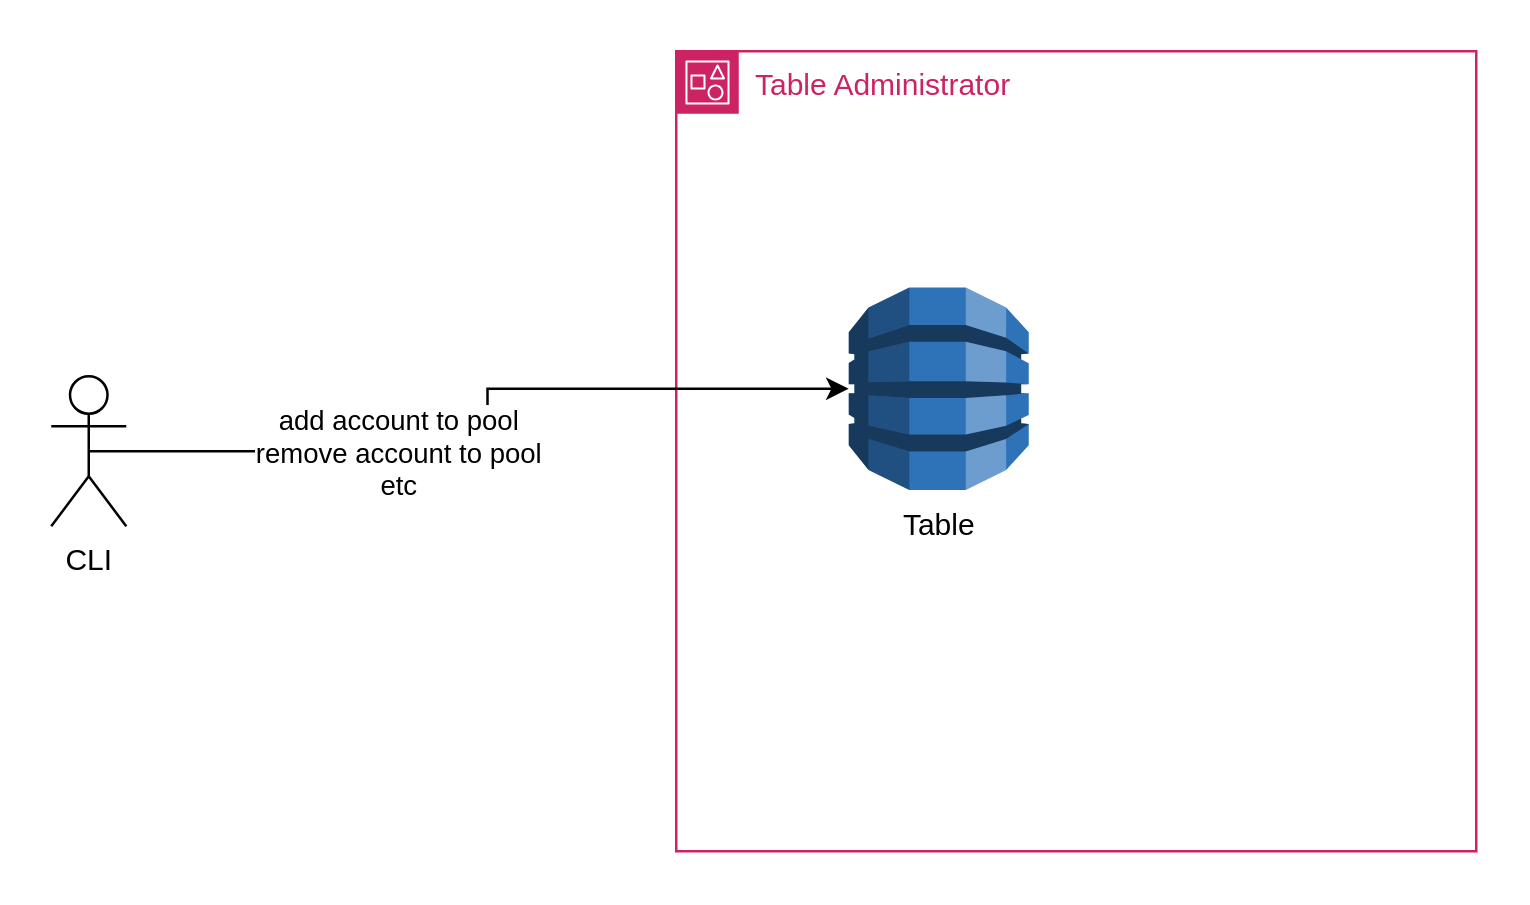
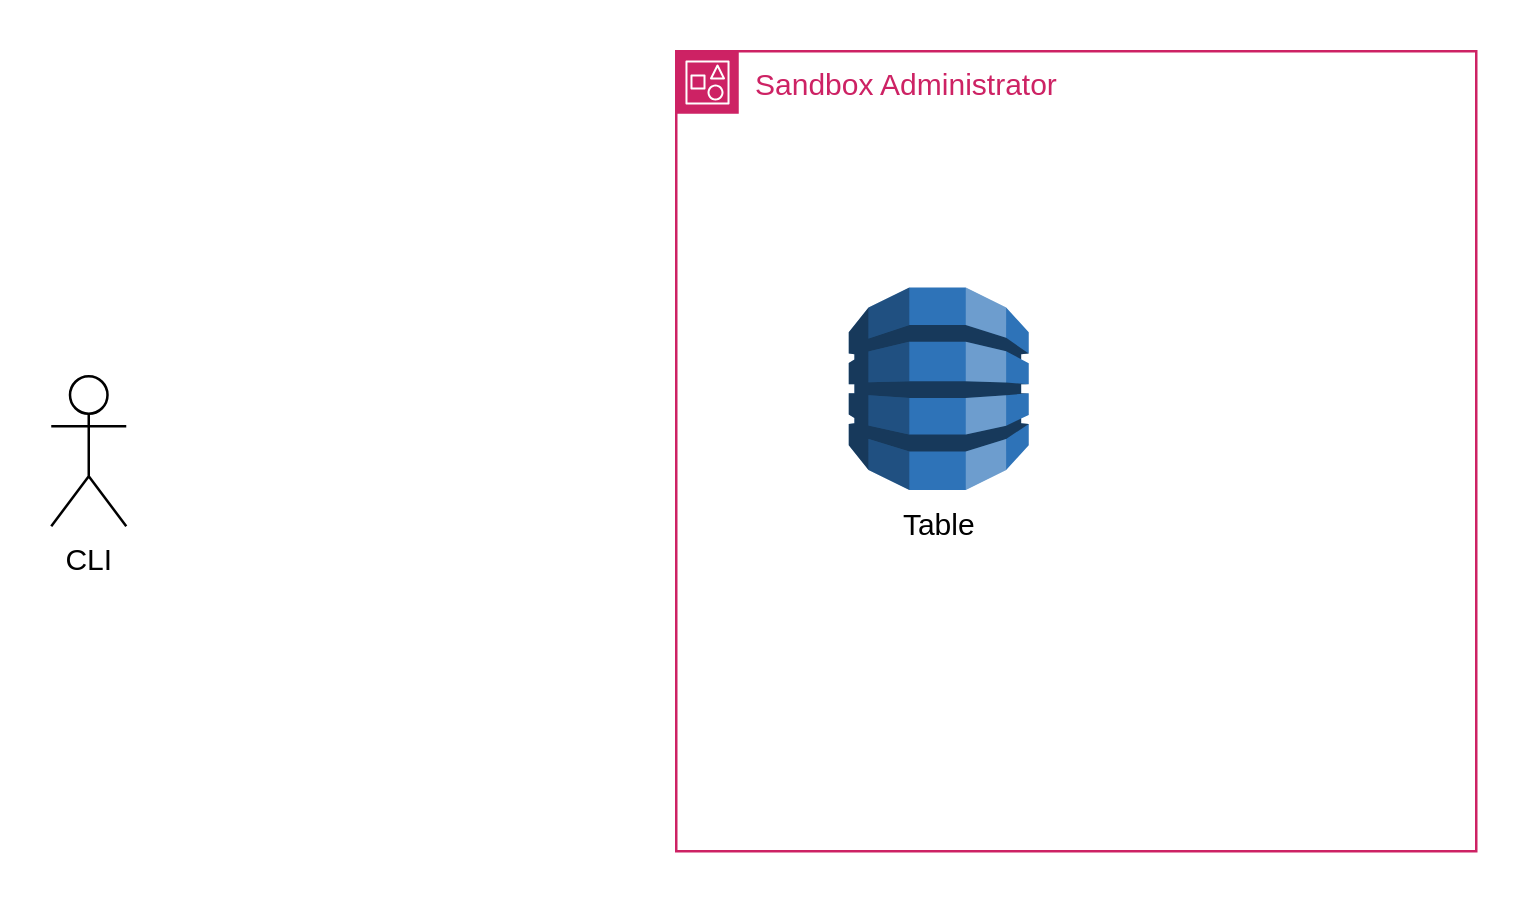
(900, 87) -> (921, 87)
(639, 389) -> none
